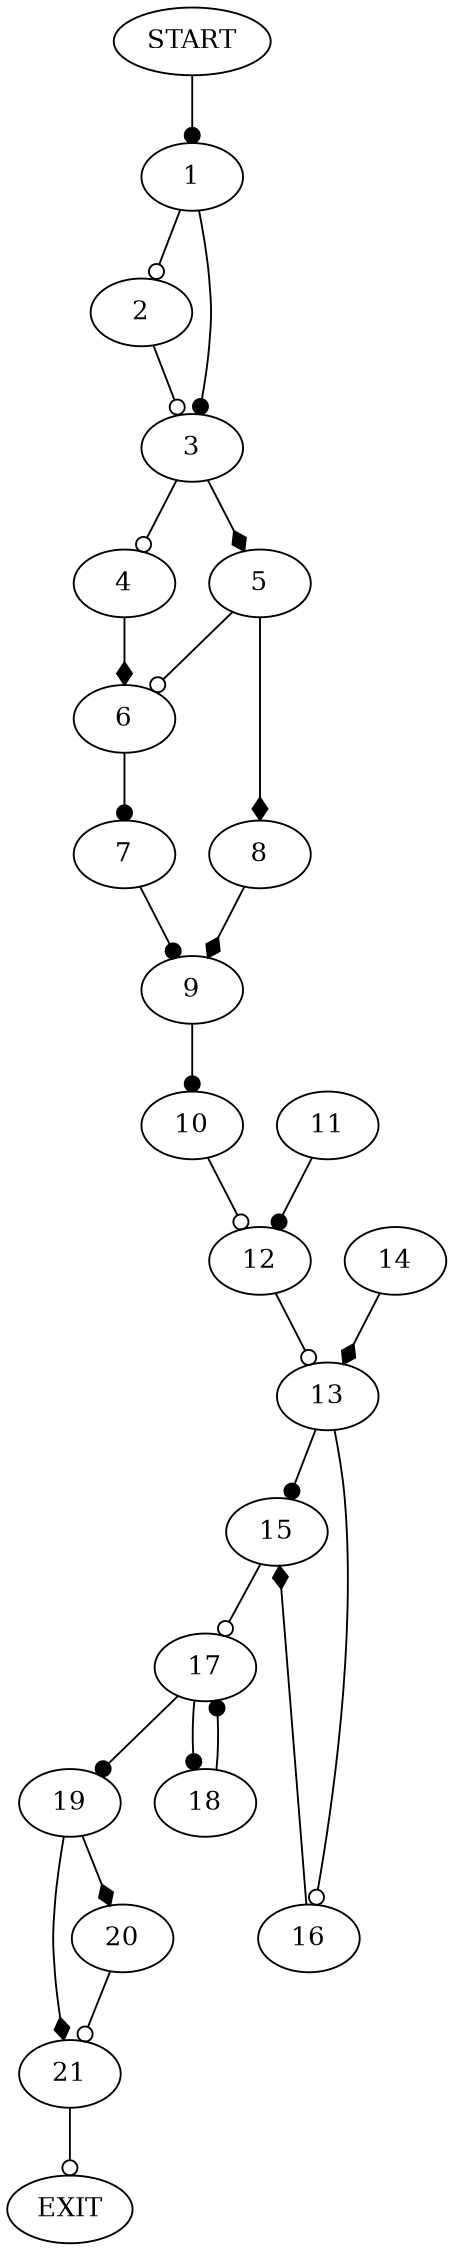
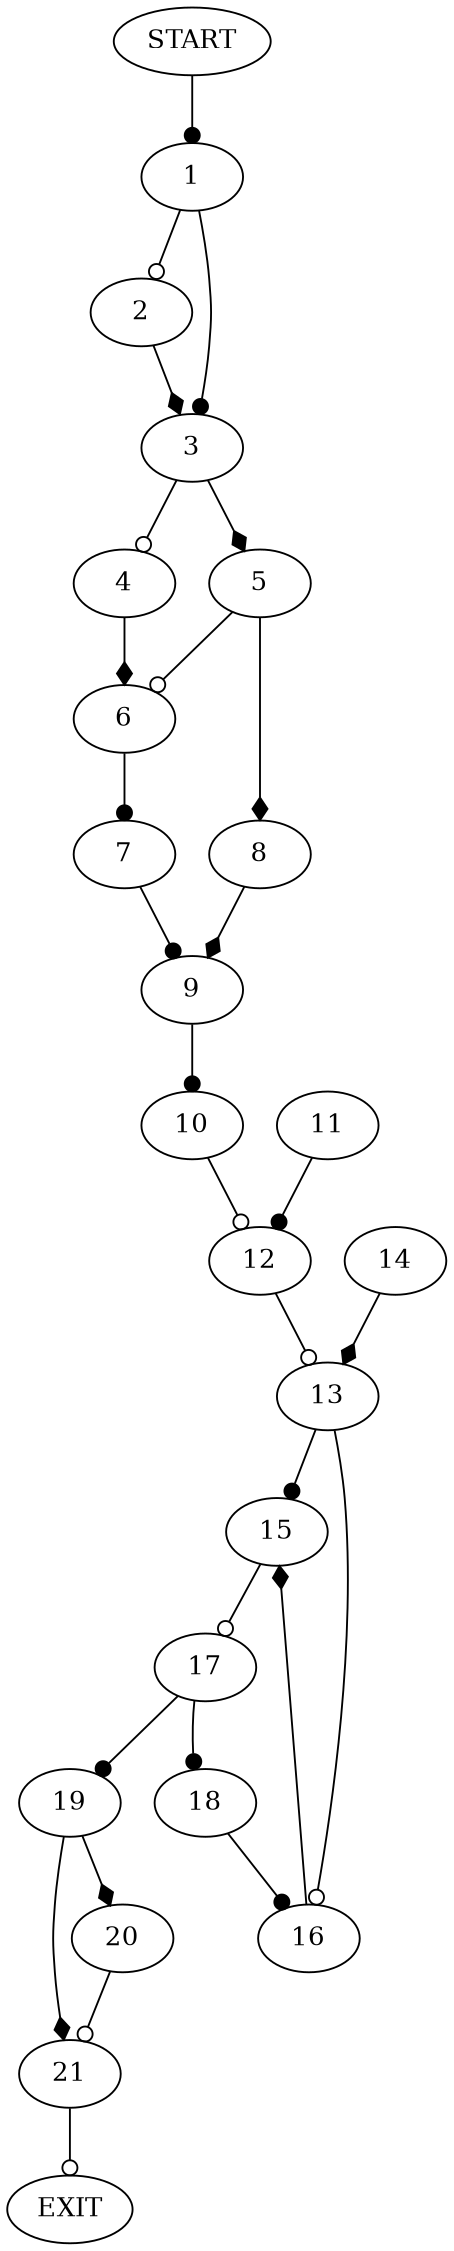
(164, 373) -> (164, 373)
(218, 1743) -> (252, 1865)
